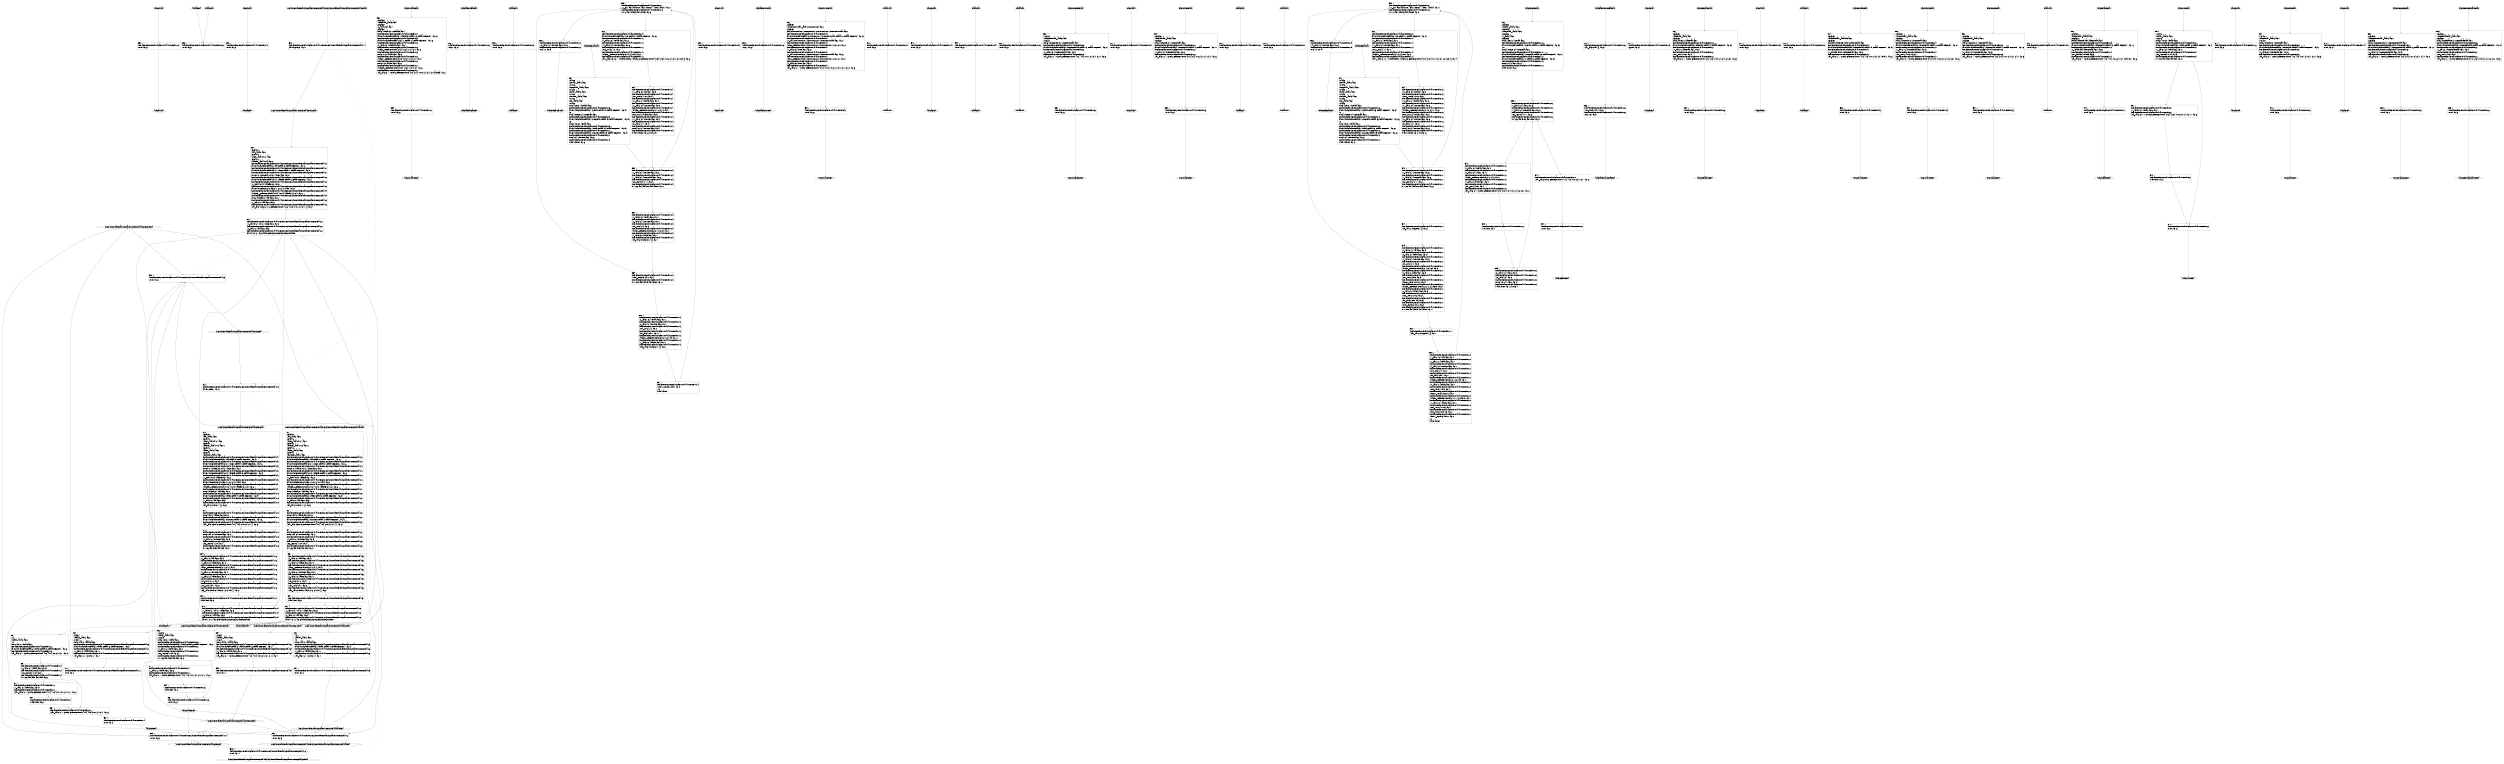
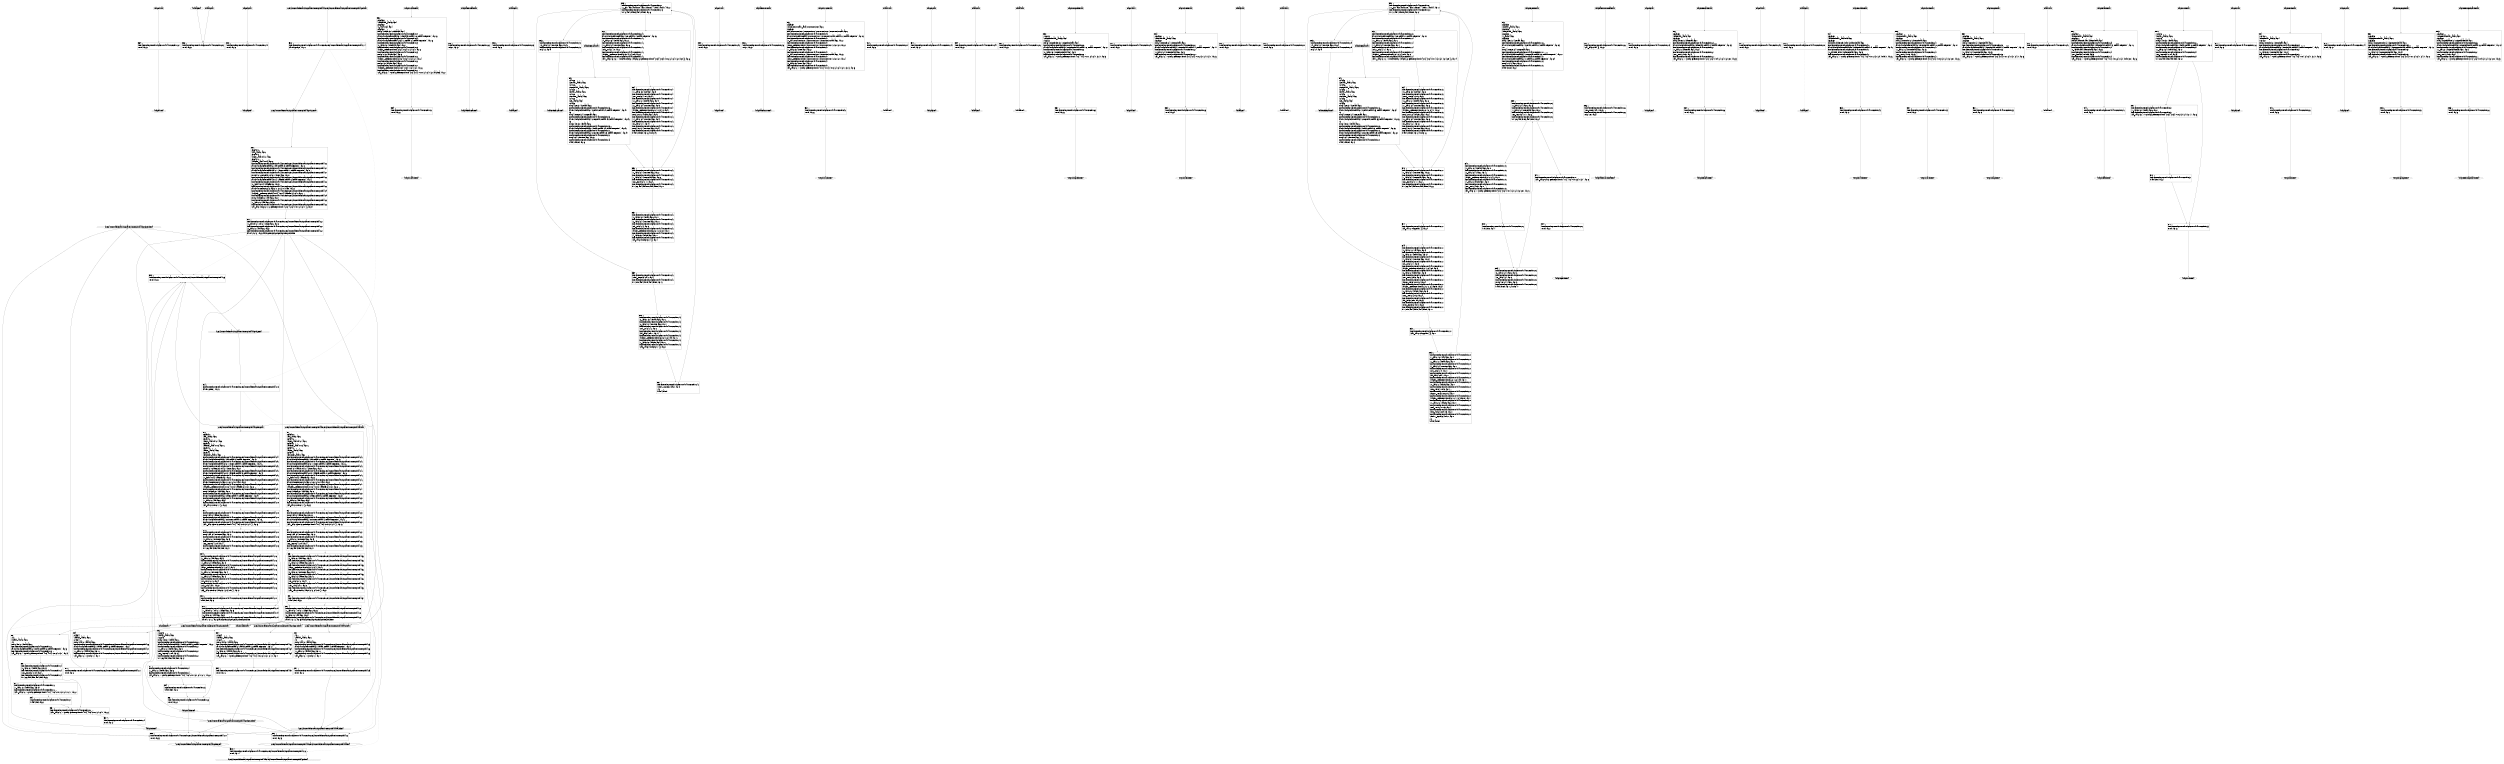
(1634, 48) -> (1633, 48)
(1316, 50) -> (1316, 50)
